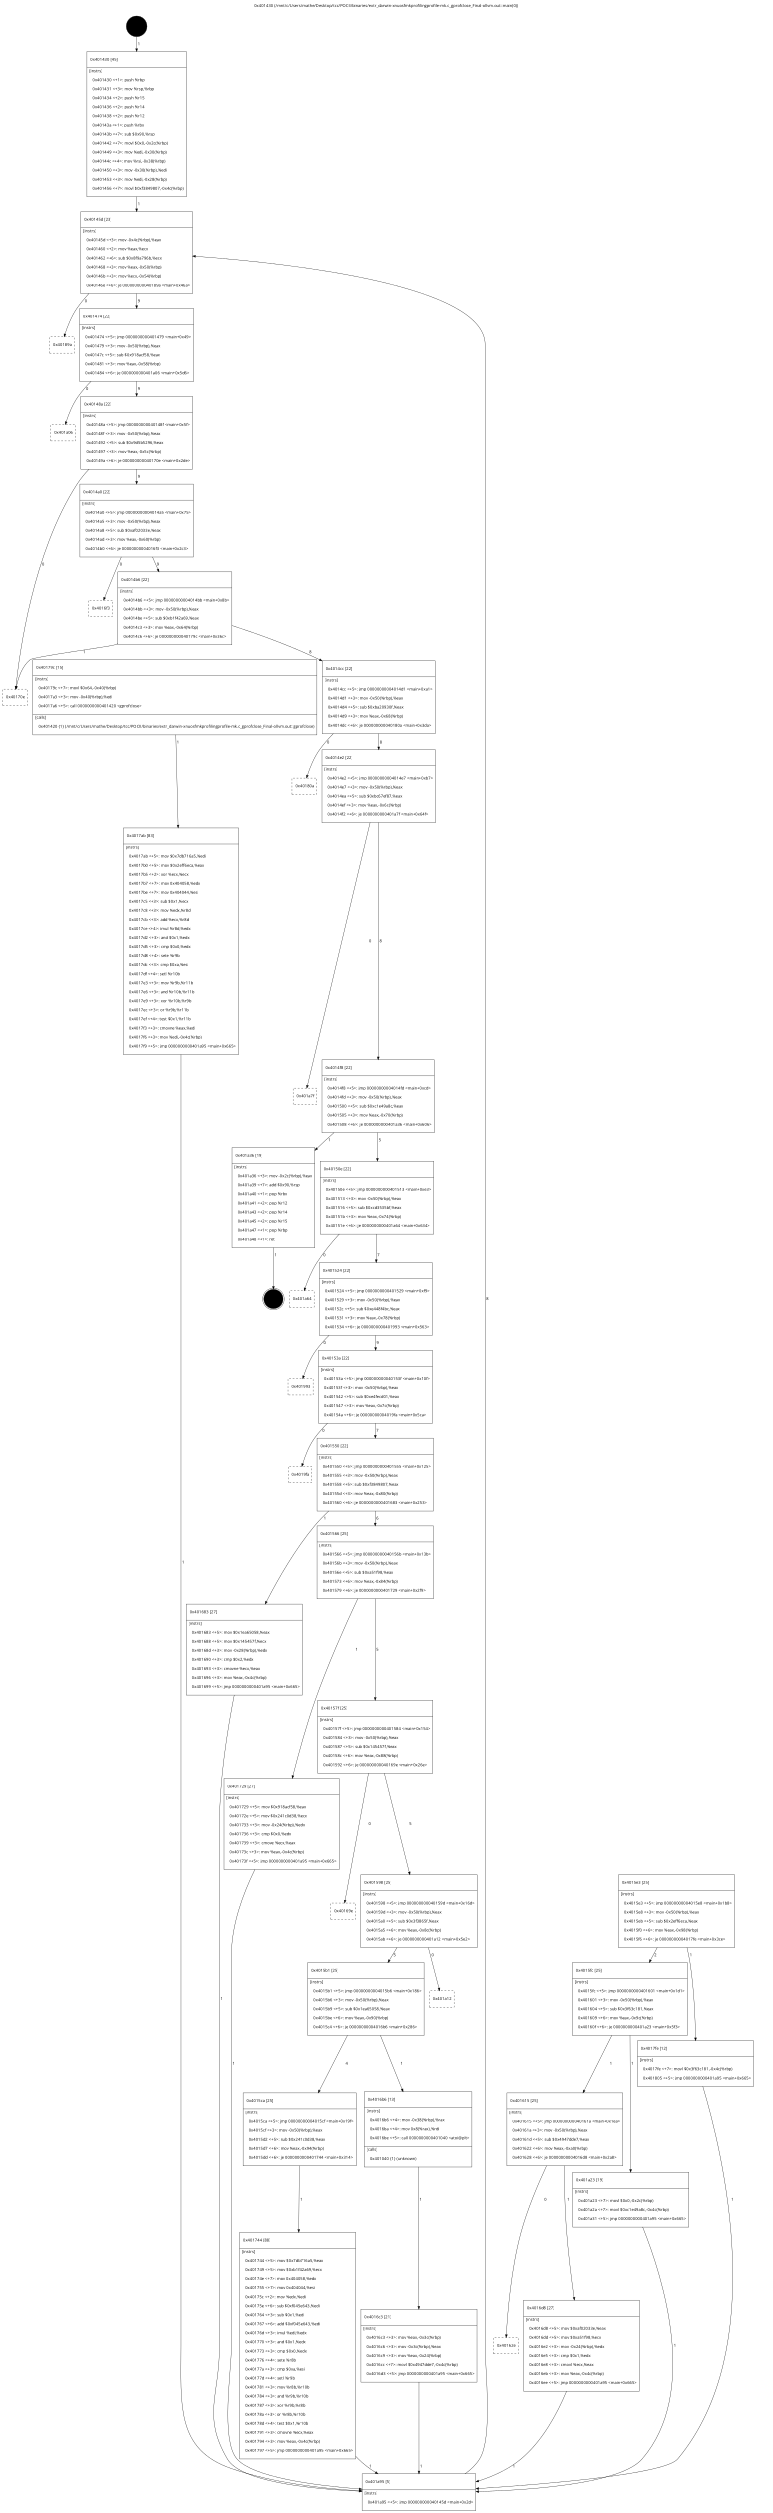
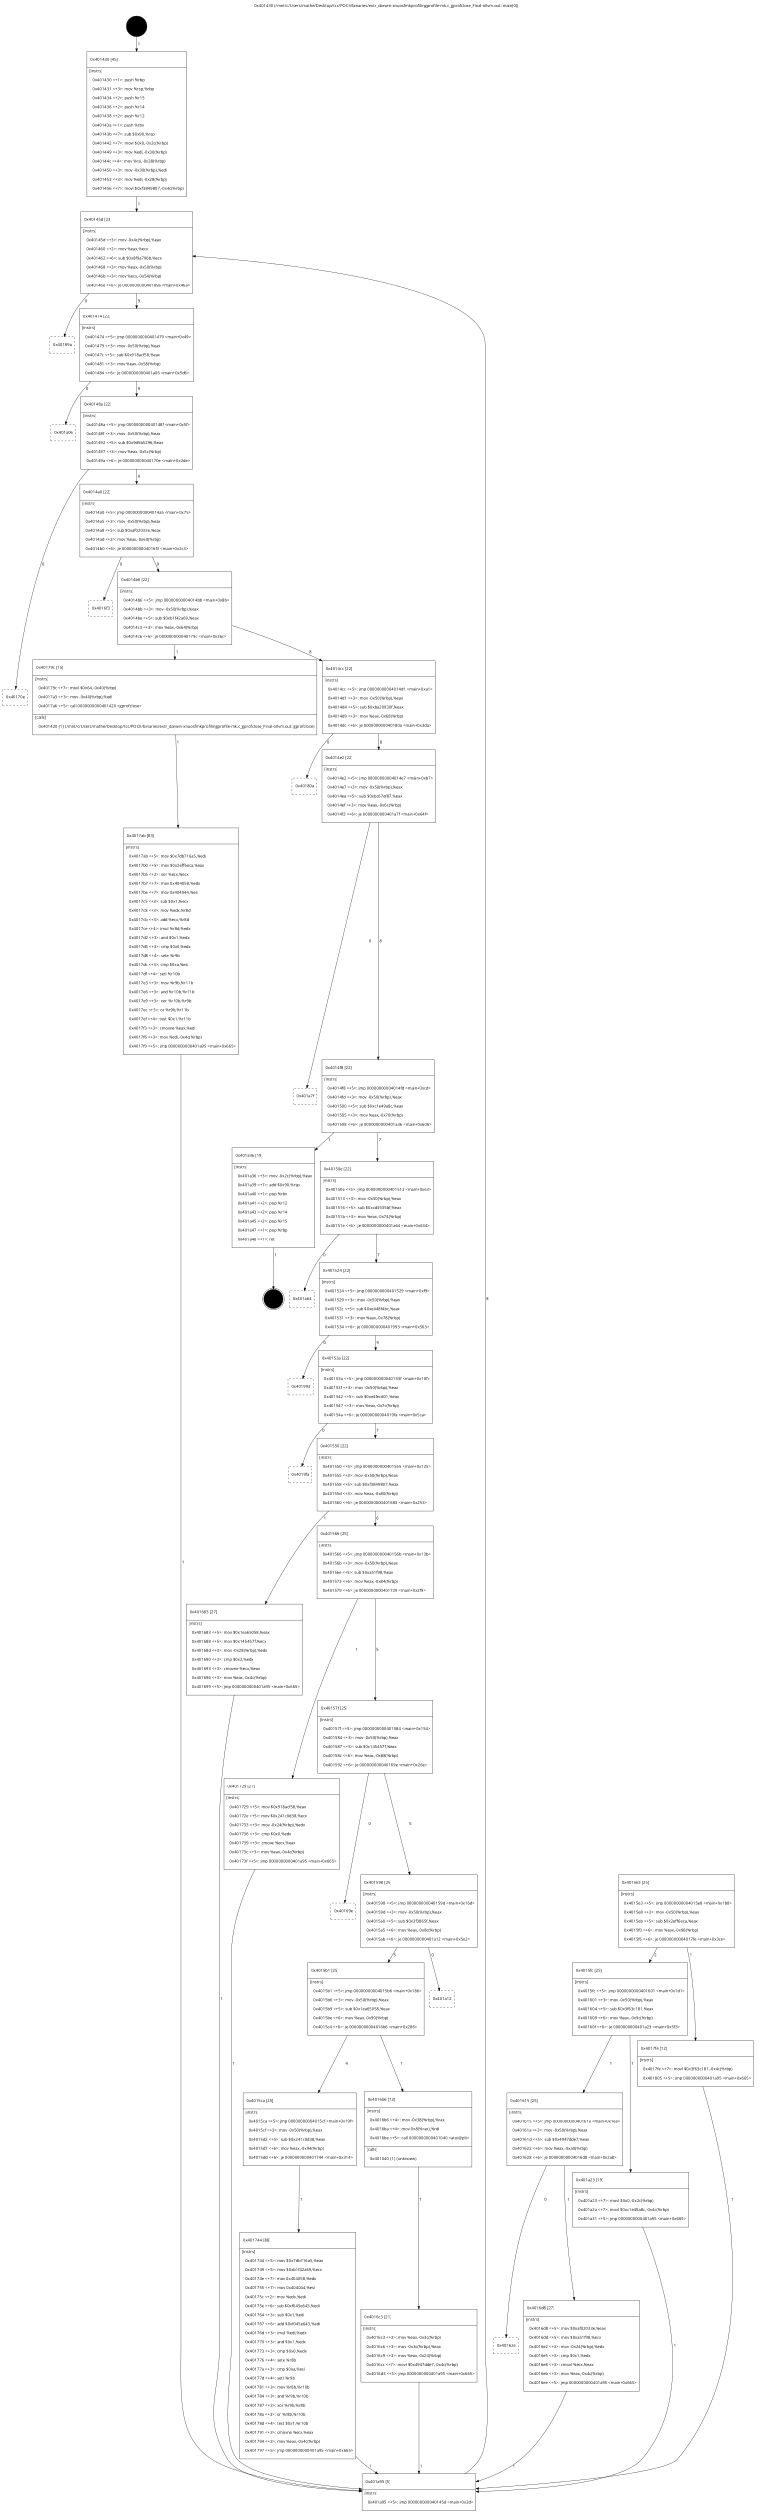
(59, 654) -> (175, 651)
(379, 1140) -> (379, 1140)
